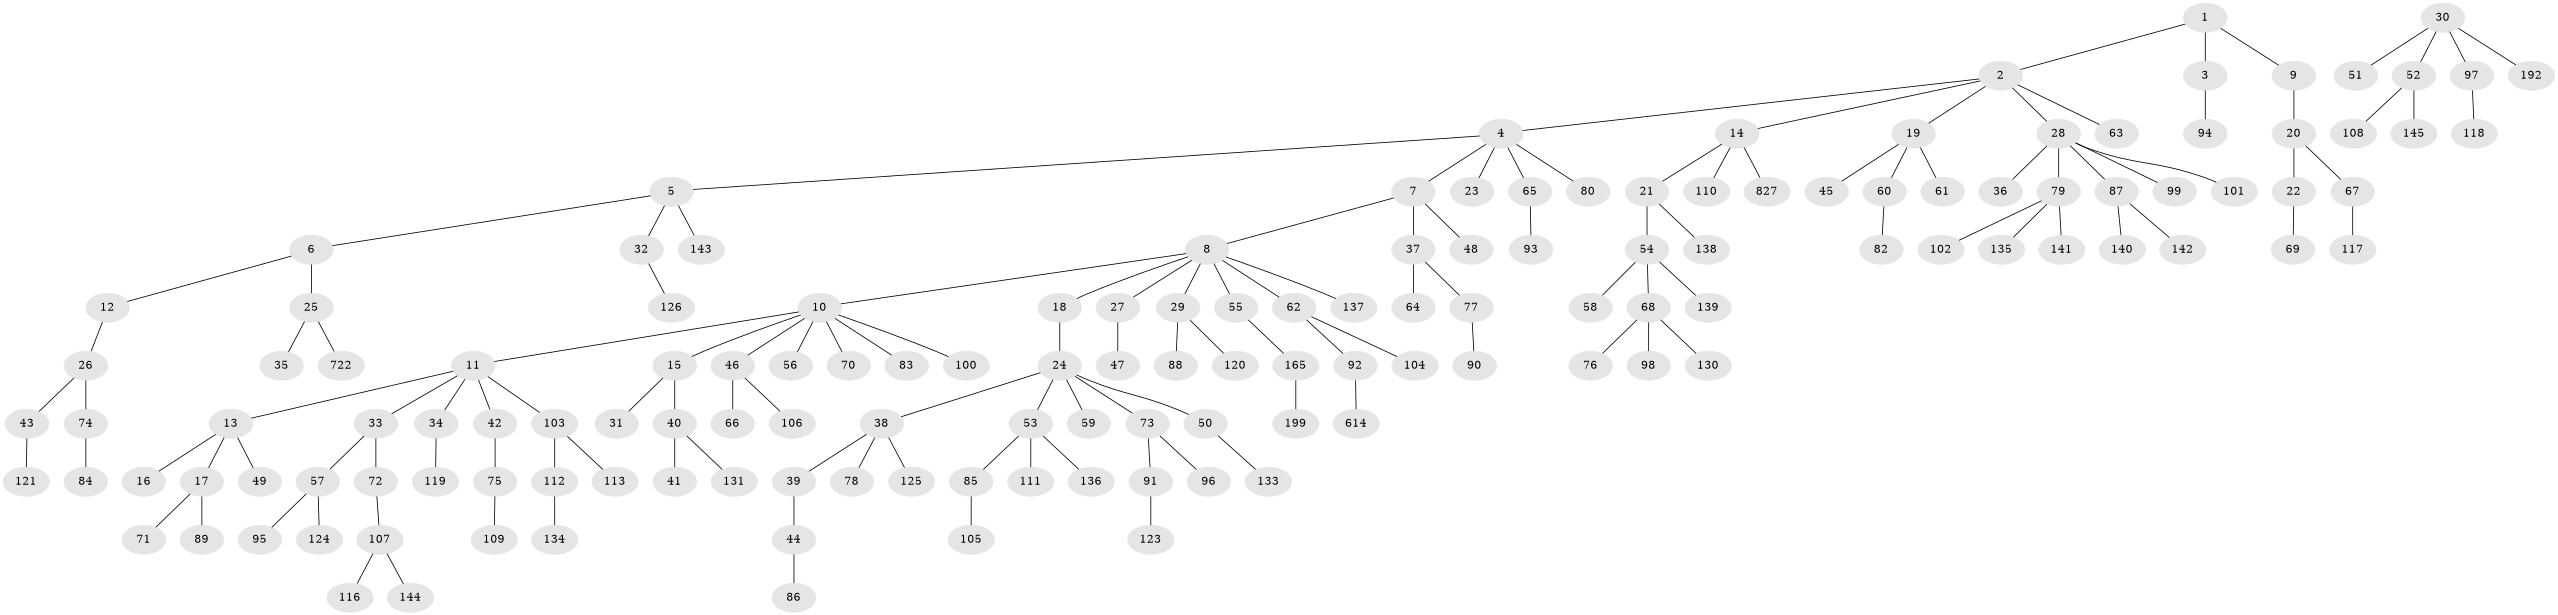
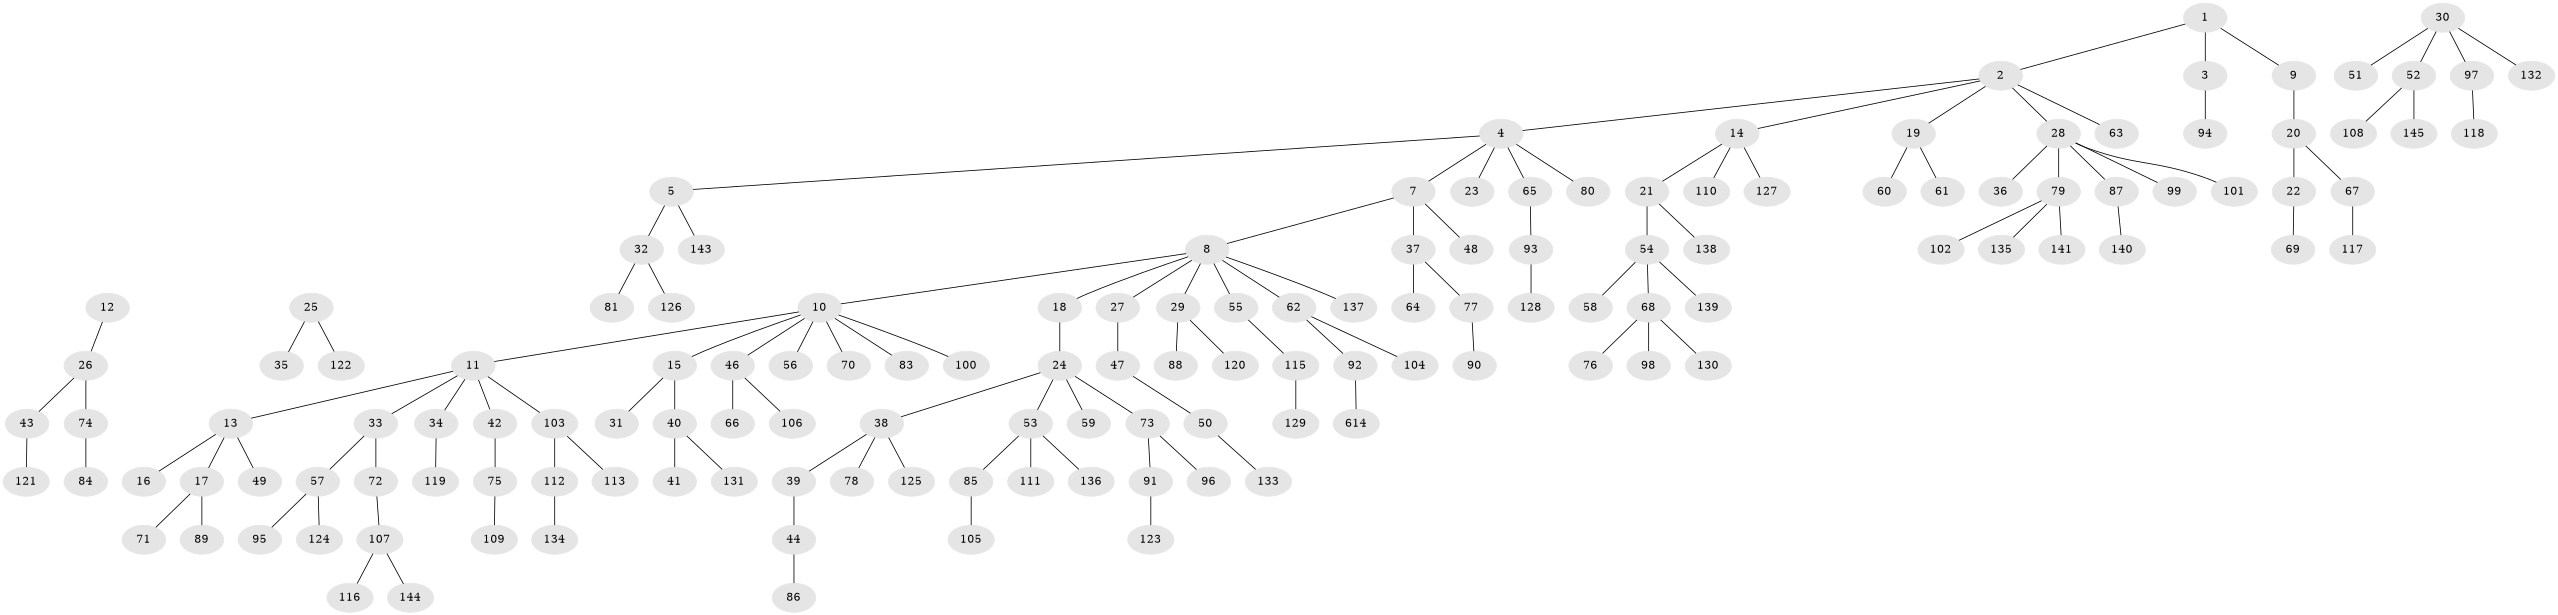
(2532, 76) -> (2532, 76)
(1767, 192) -> (1767, 192)
(1827, 192) -> none
(311, 250) -> none
(1881, 250) -> none
(2183, 250) -> none
none -> (612, 308)
none -> (1531, 308)
(341, 366) -> (341, 366)
(1296, 366) -> (1296, 366)
(1133, 395) -> (1162, 395)
(1296, 424) -> (1296, 424)
